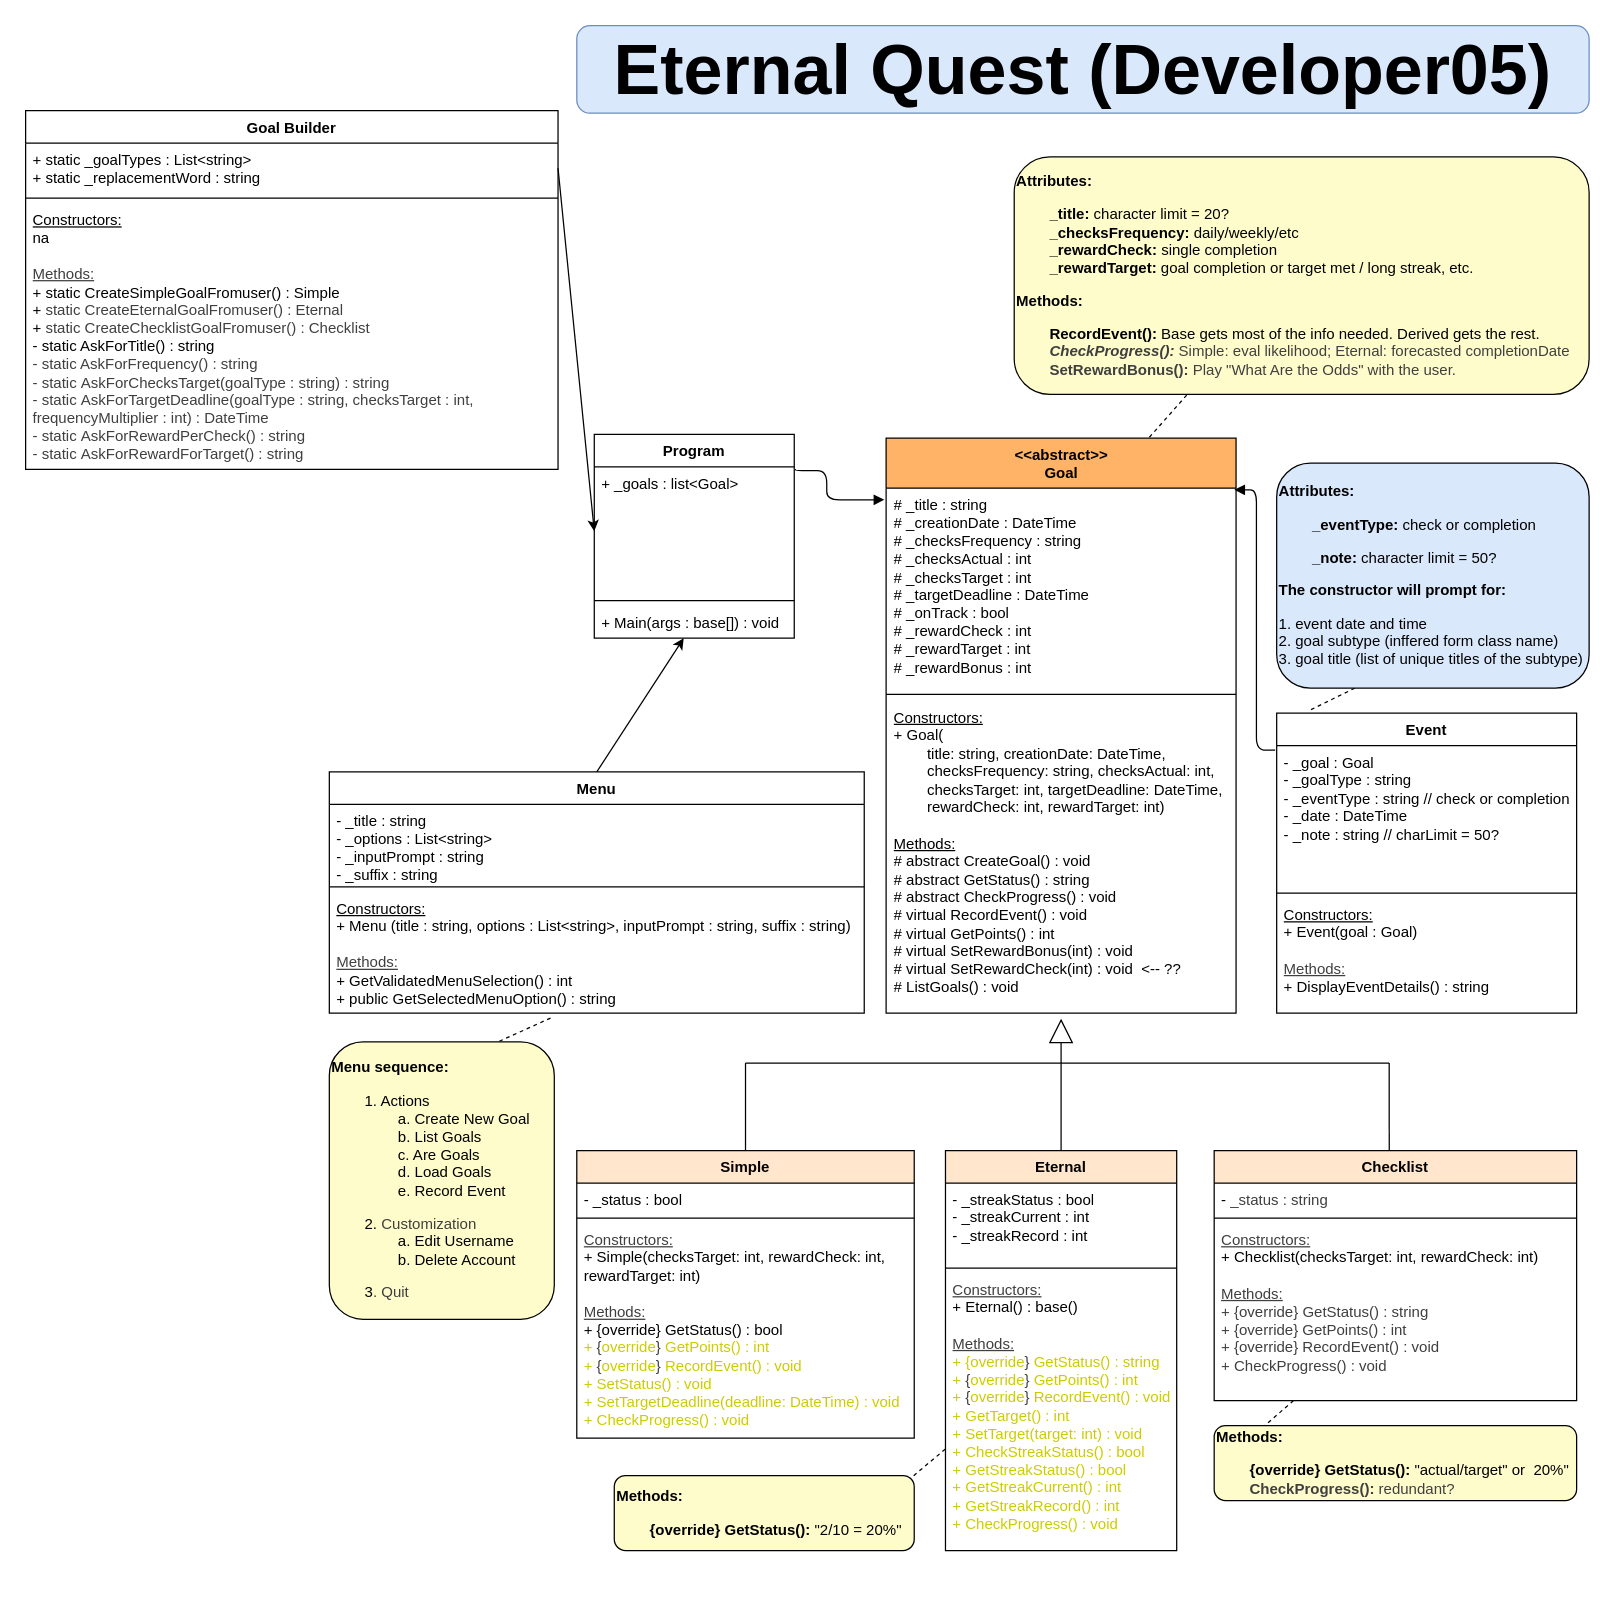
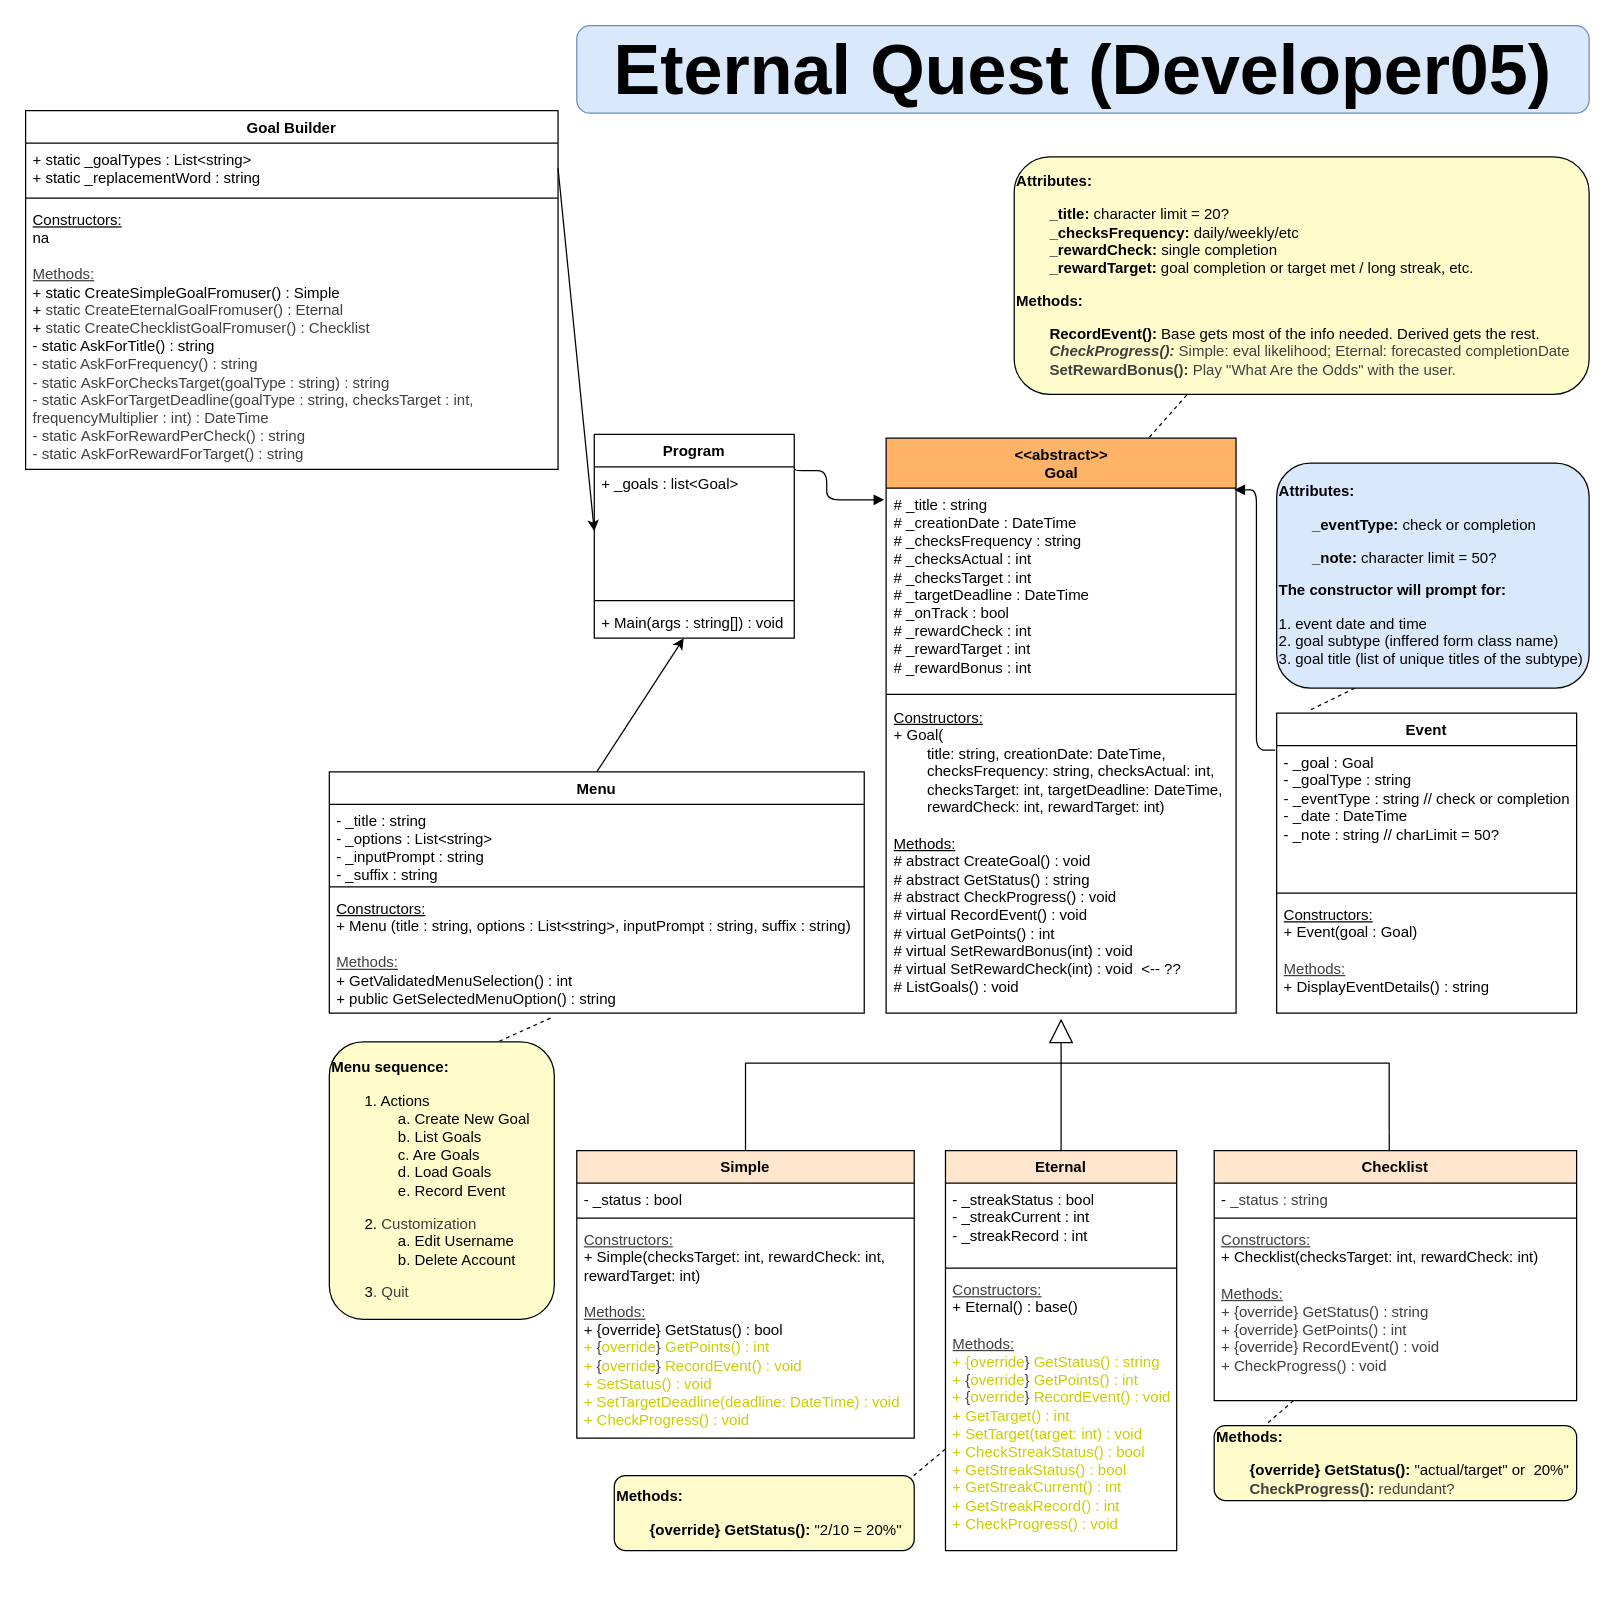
(696, 632) -> (696, 632)
